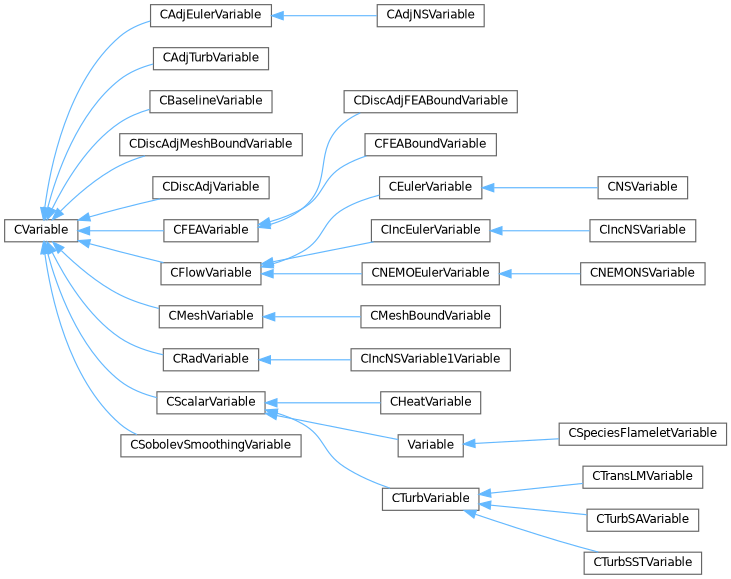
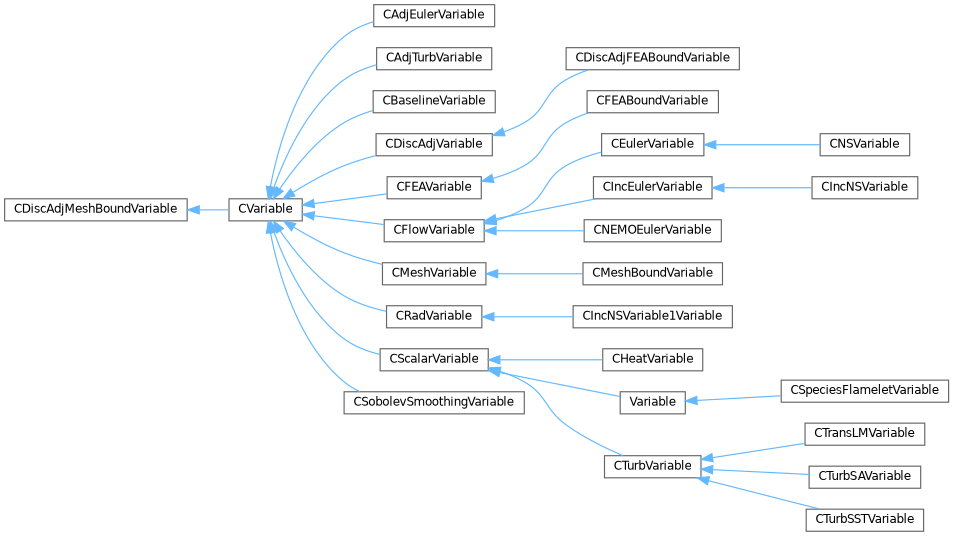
(431, 16) -> none
(322, 174) -> (546, 100)
(99, 178) -> (214, 210)
(643, 274) -> none
